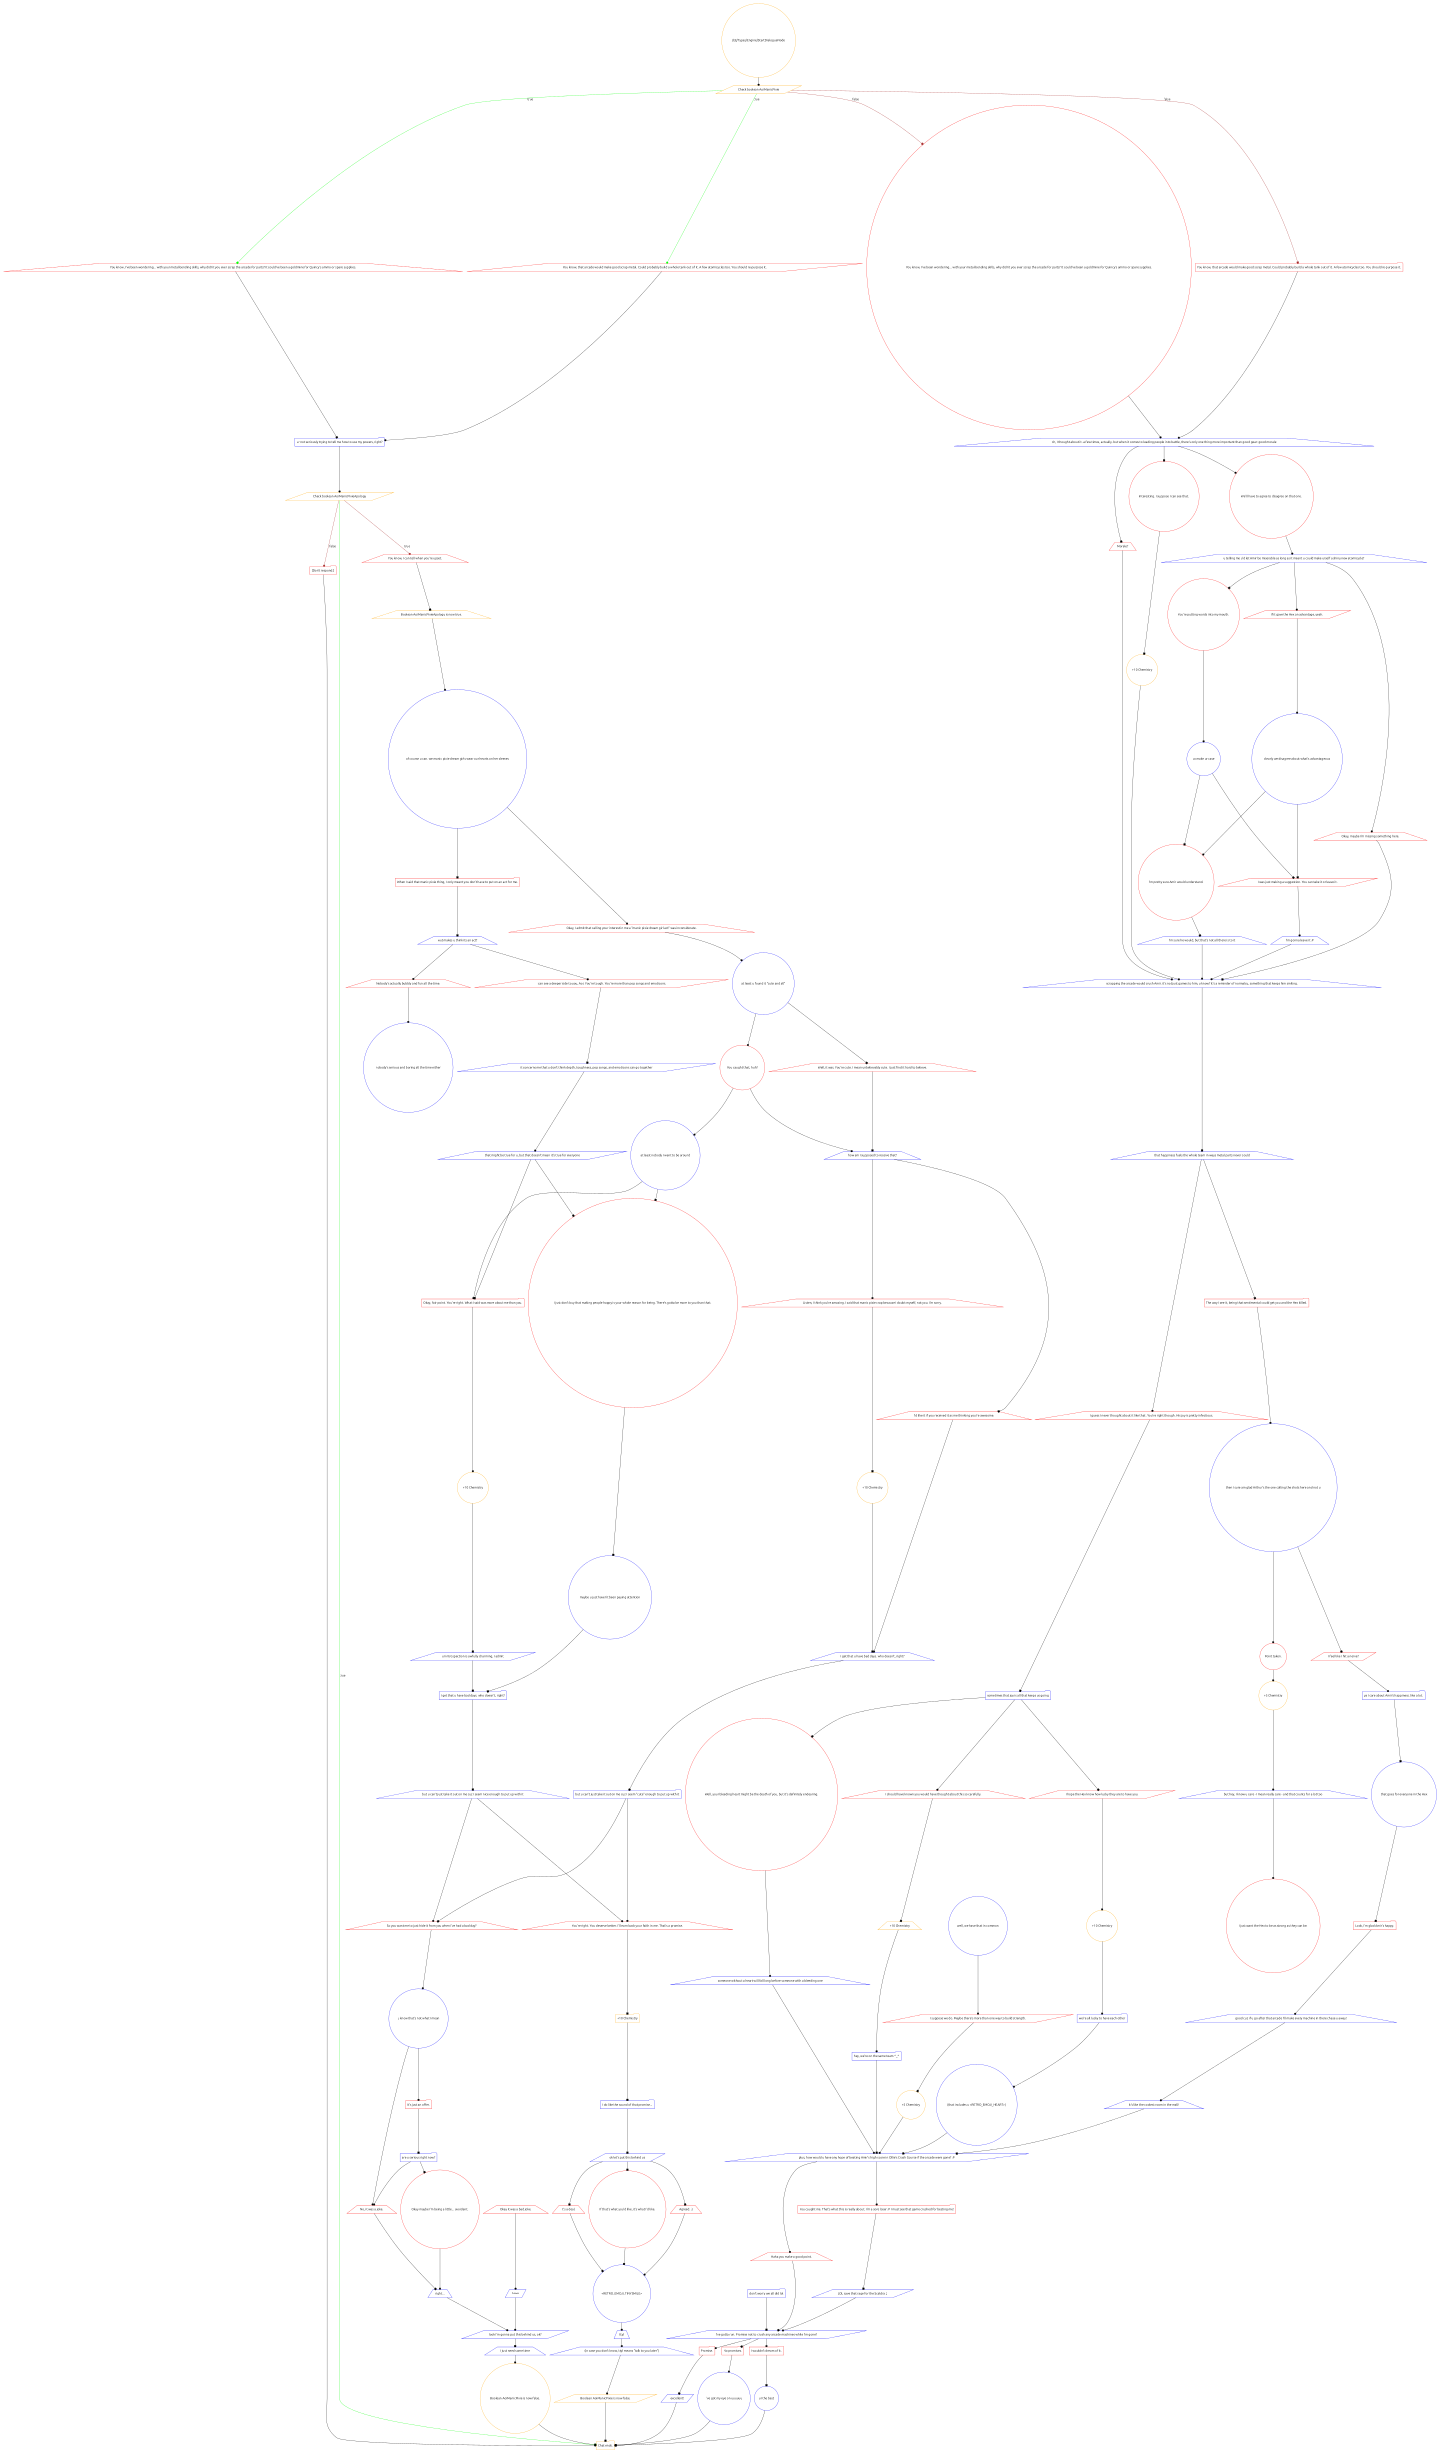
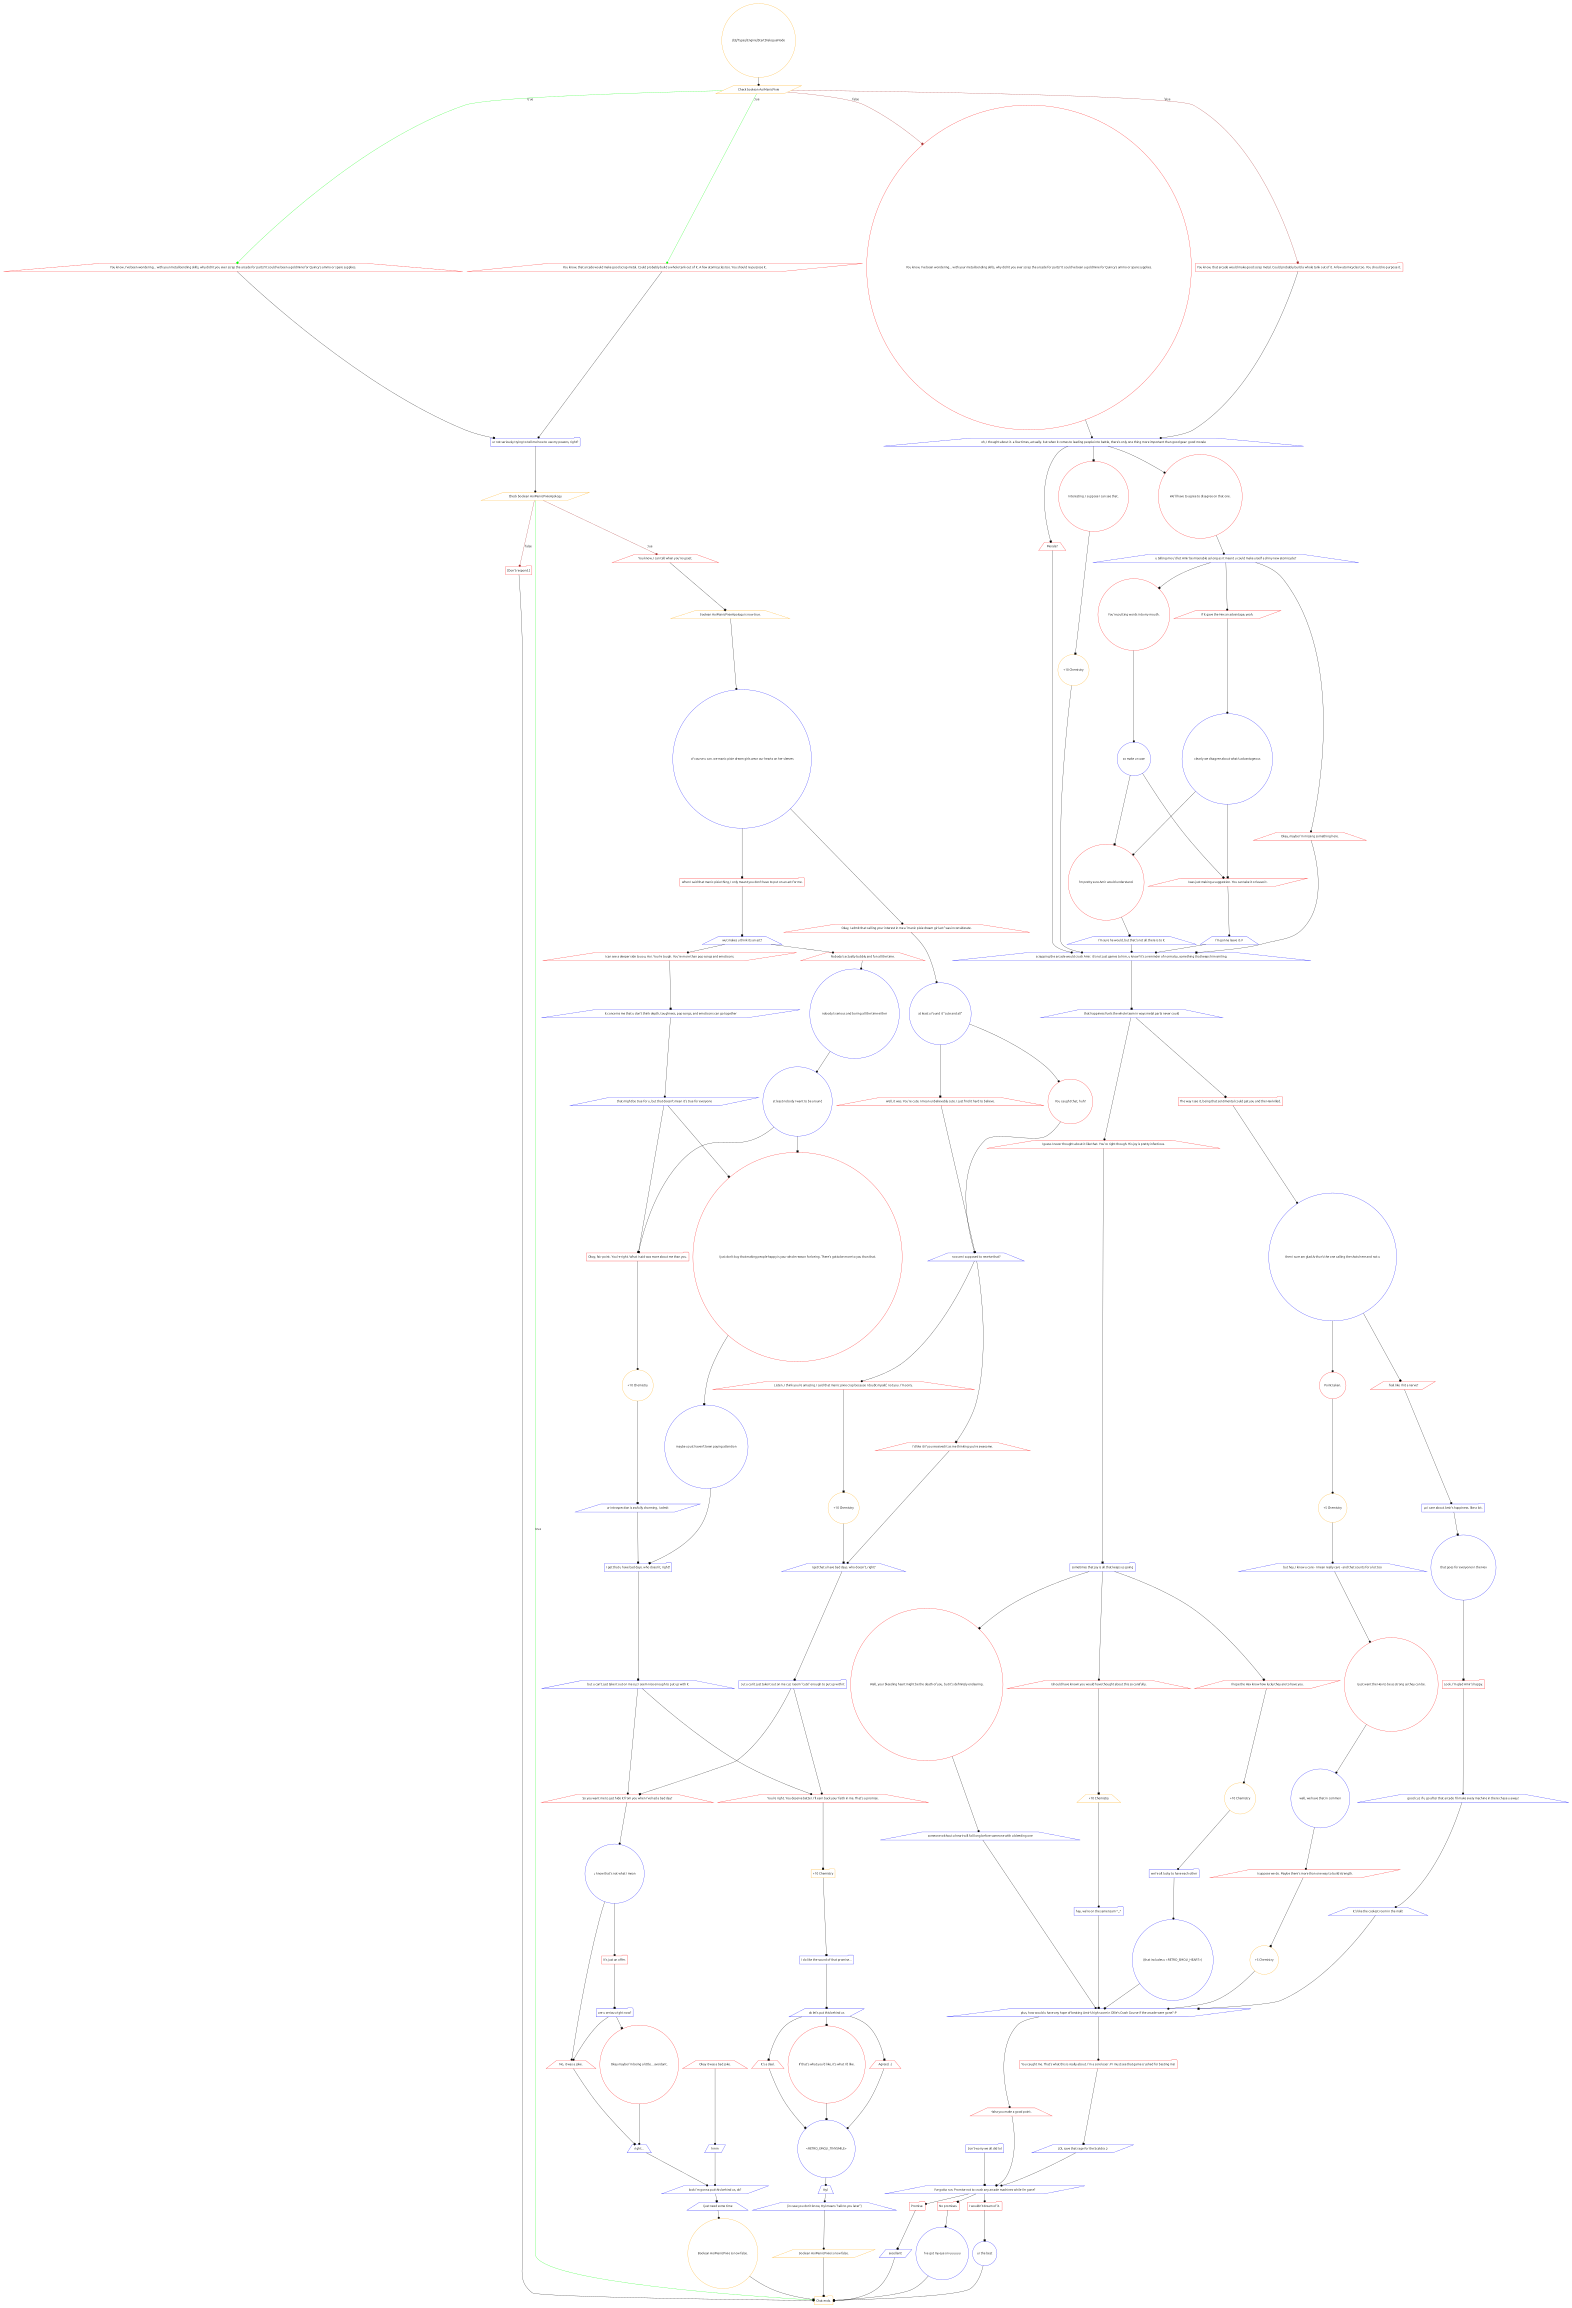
(717, 1113) -> (824, 1061)
none -> (1352, 1748)
